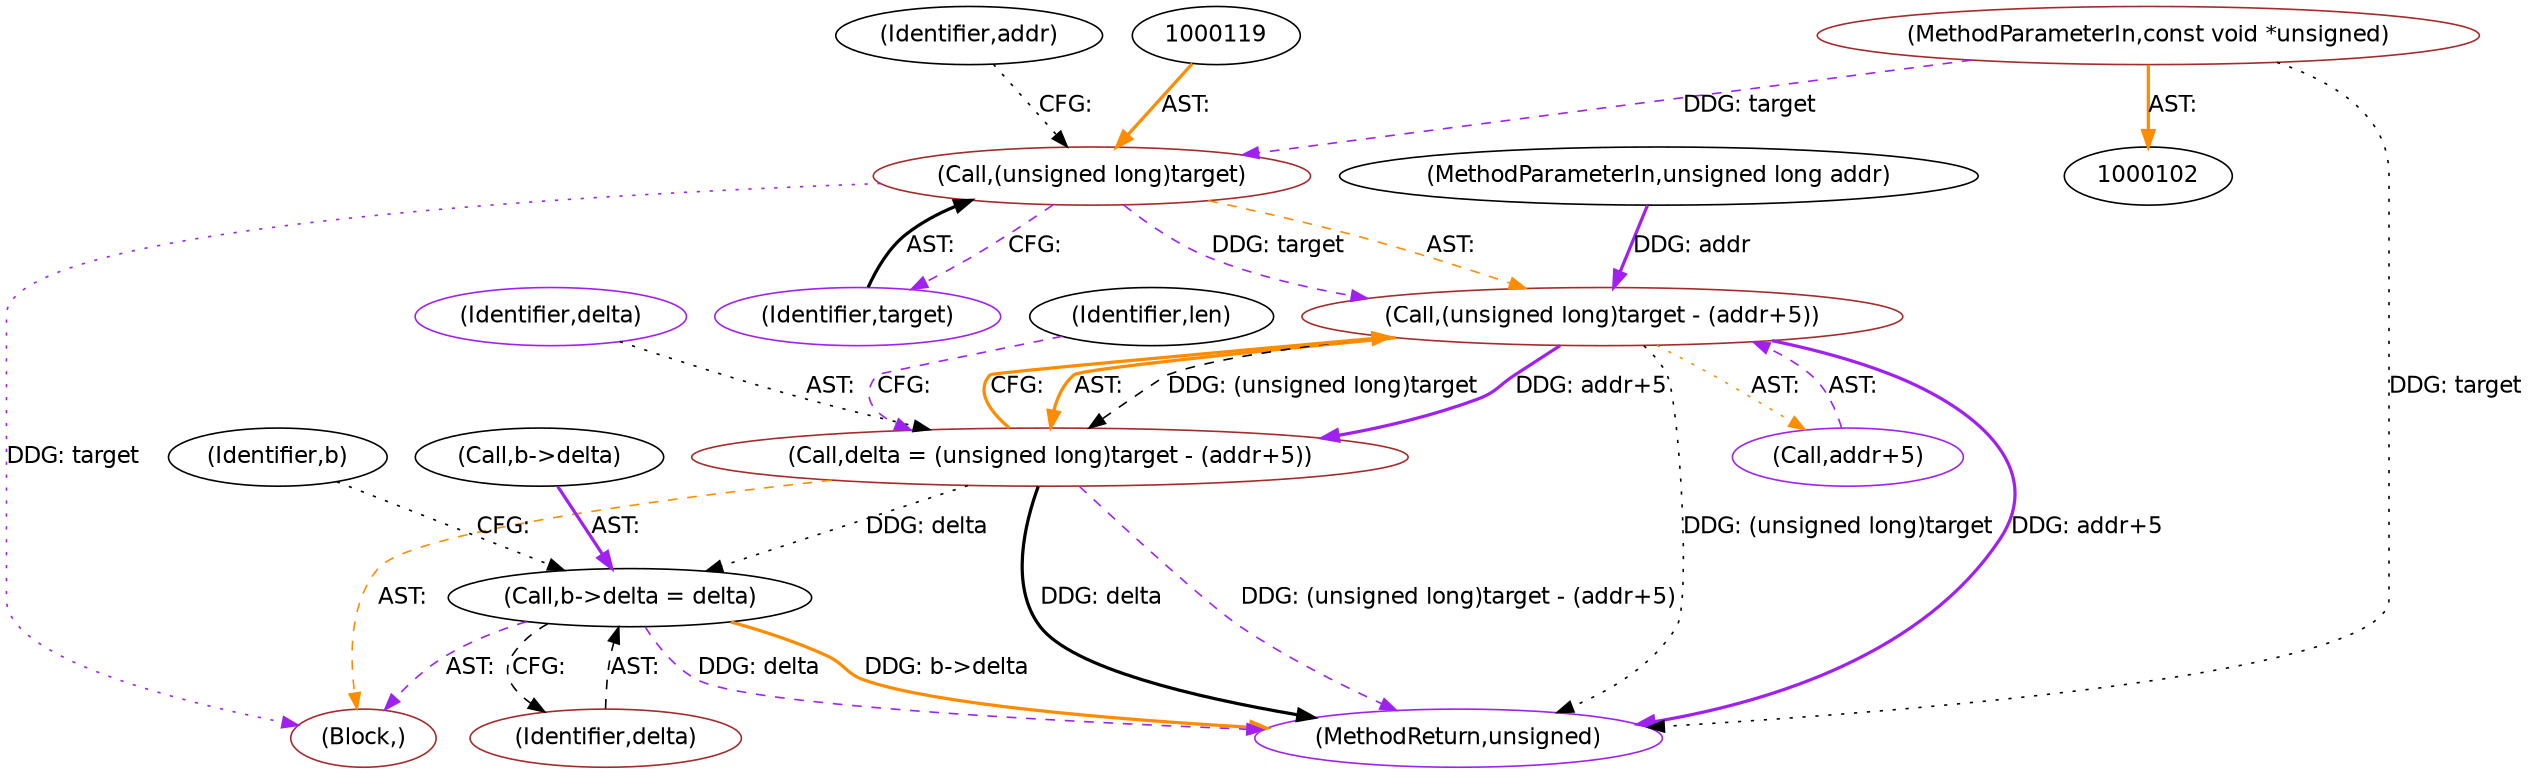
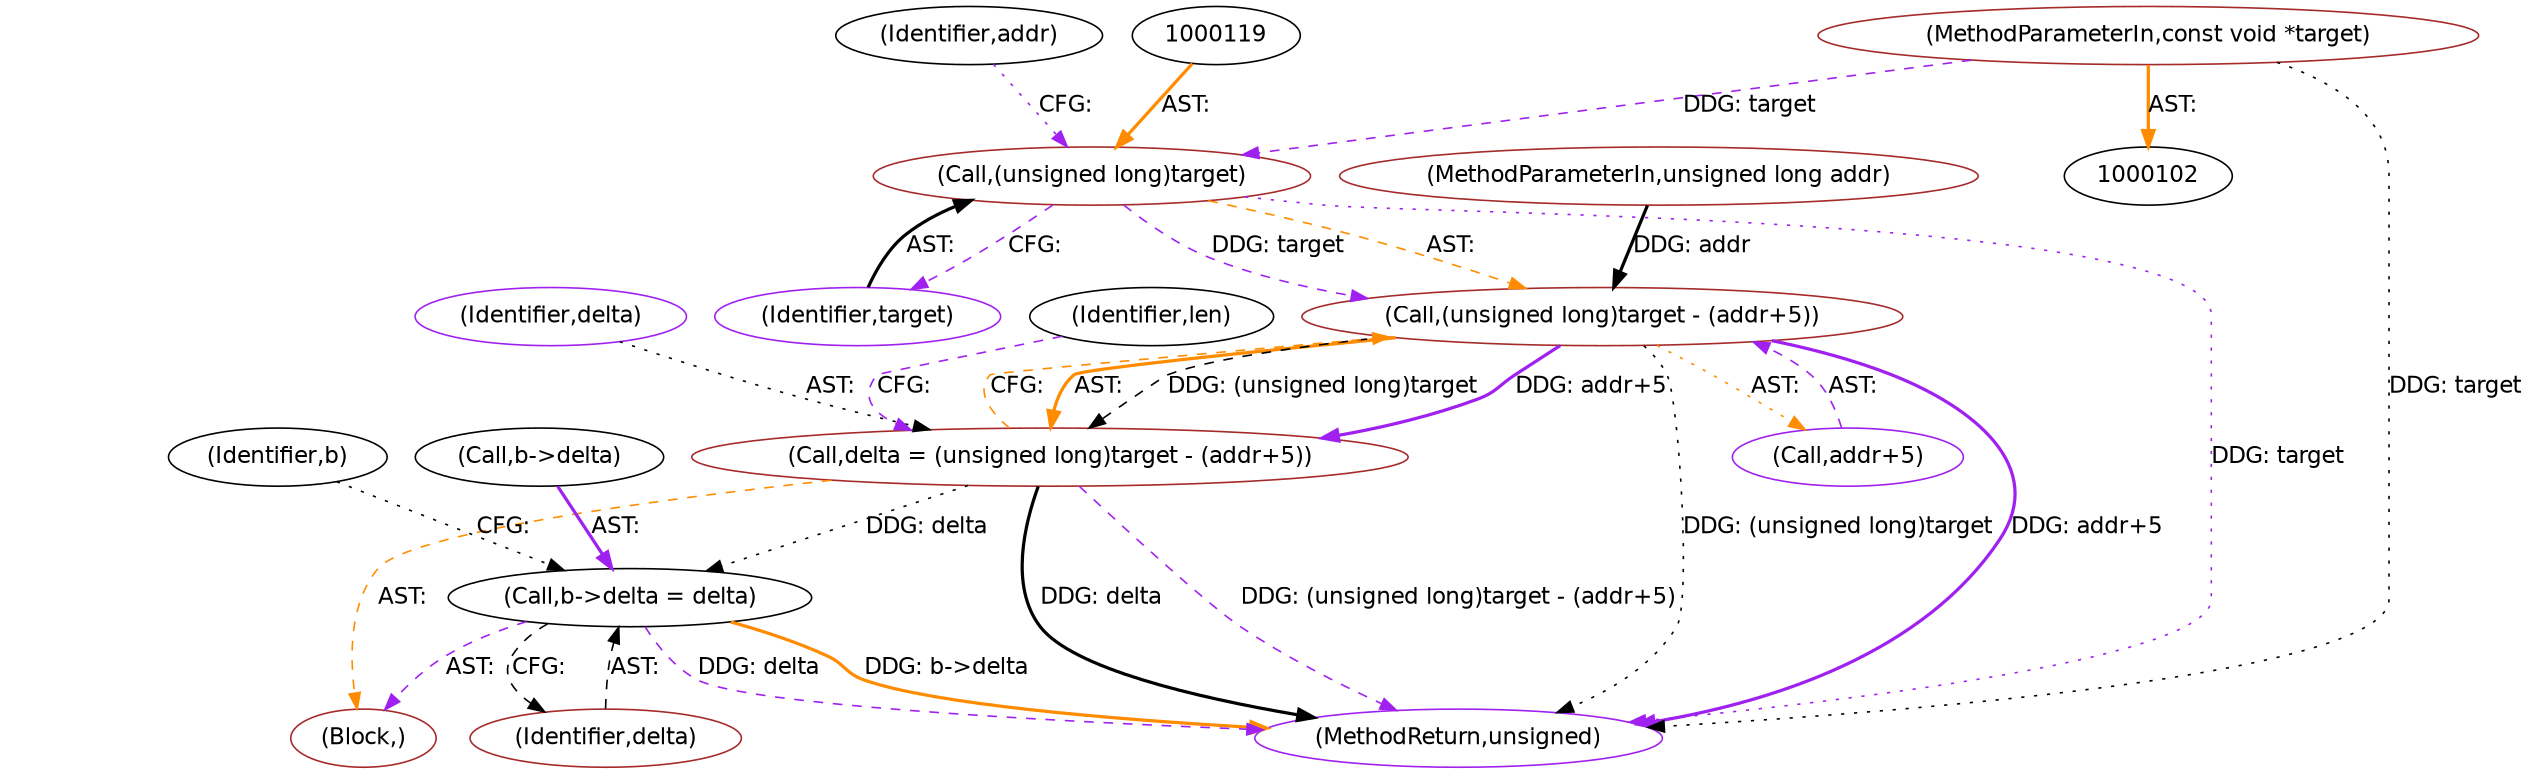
(2148, 36) -> (2148, 36)
(1025, 99) -> (1025, 99)
(1659, 176) -> (1659, 176)
(1634, 239) -> (1634, 239)
(137, 251) -> (2168, 280)
(1061, 367) -> (1061, 367)
